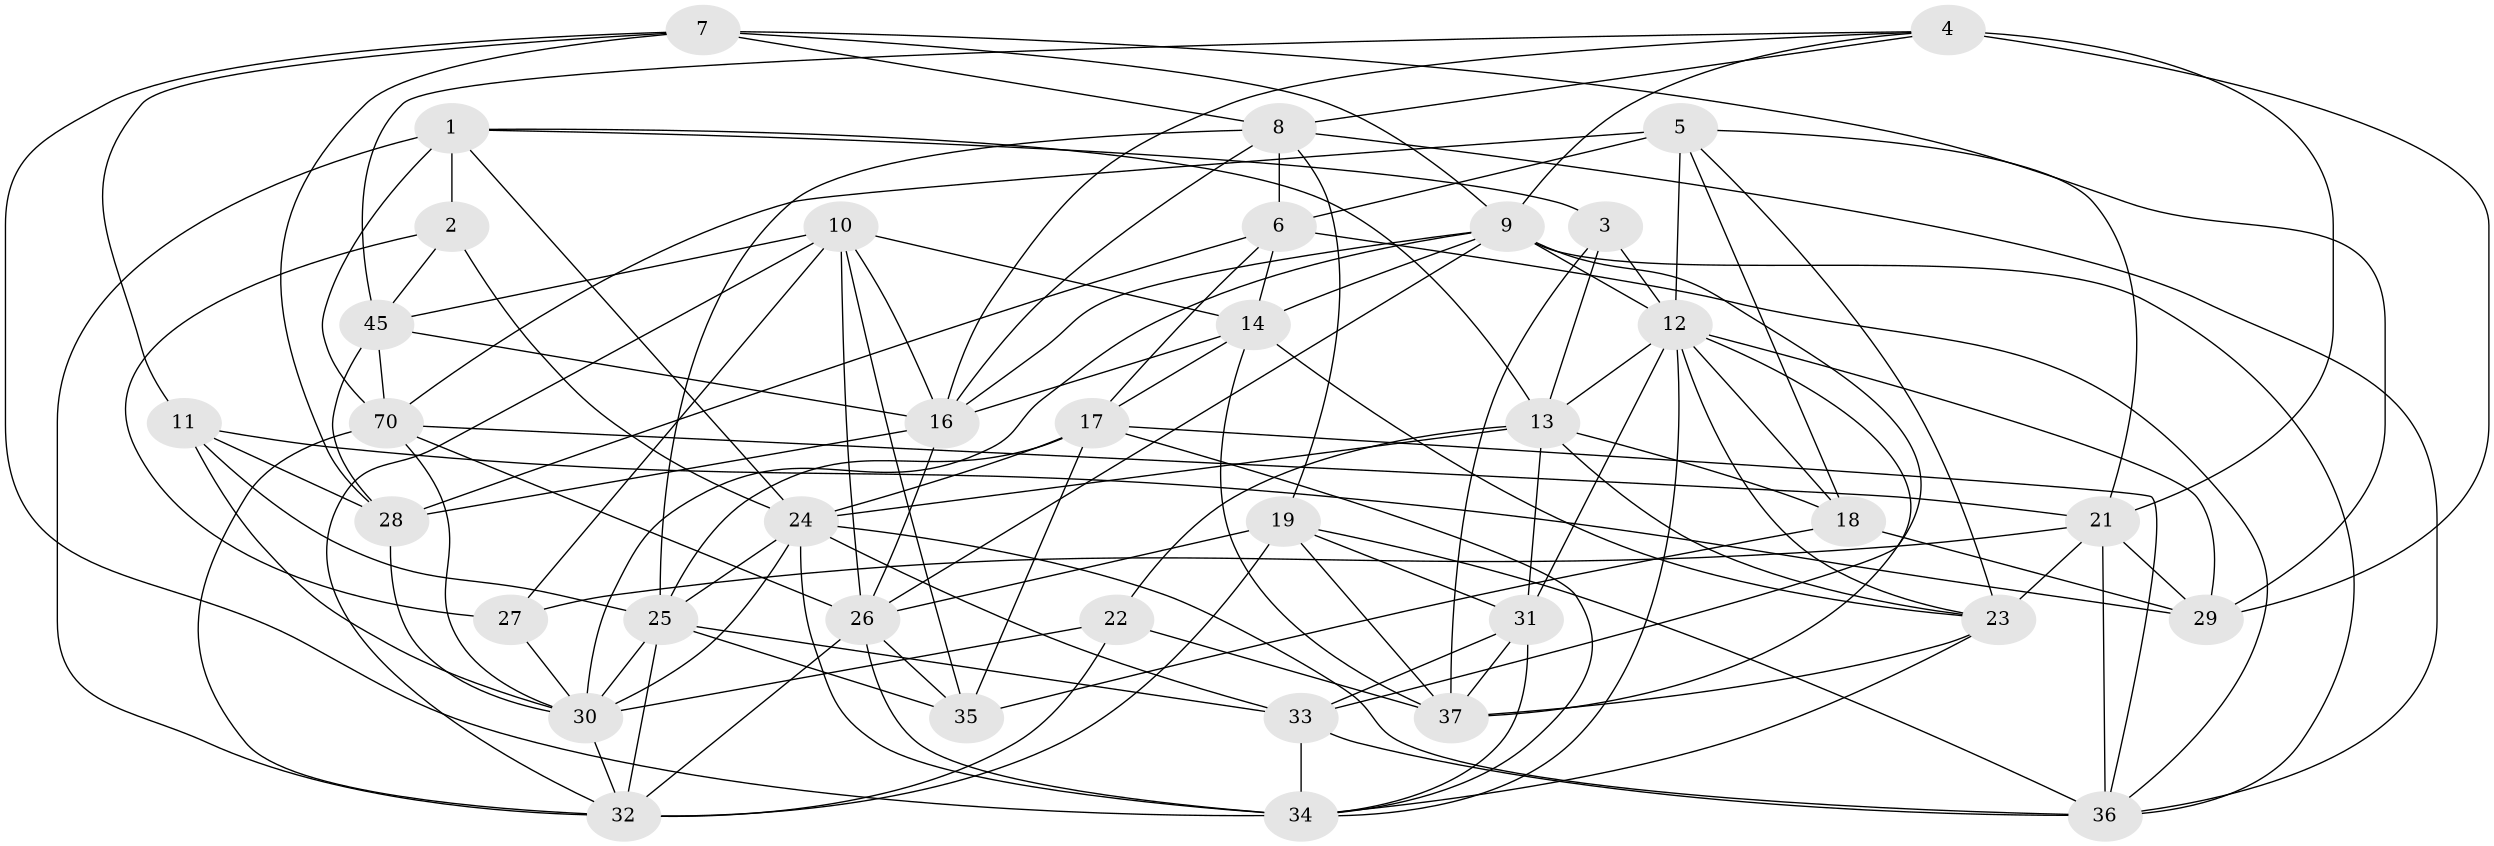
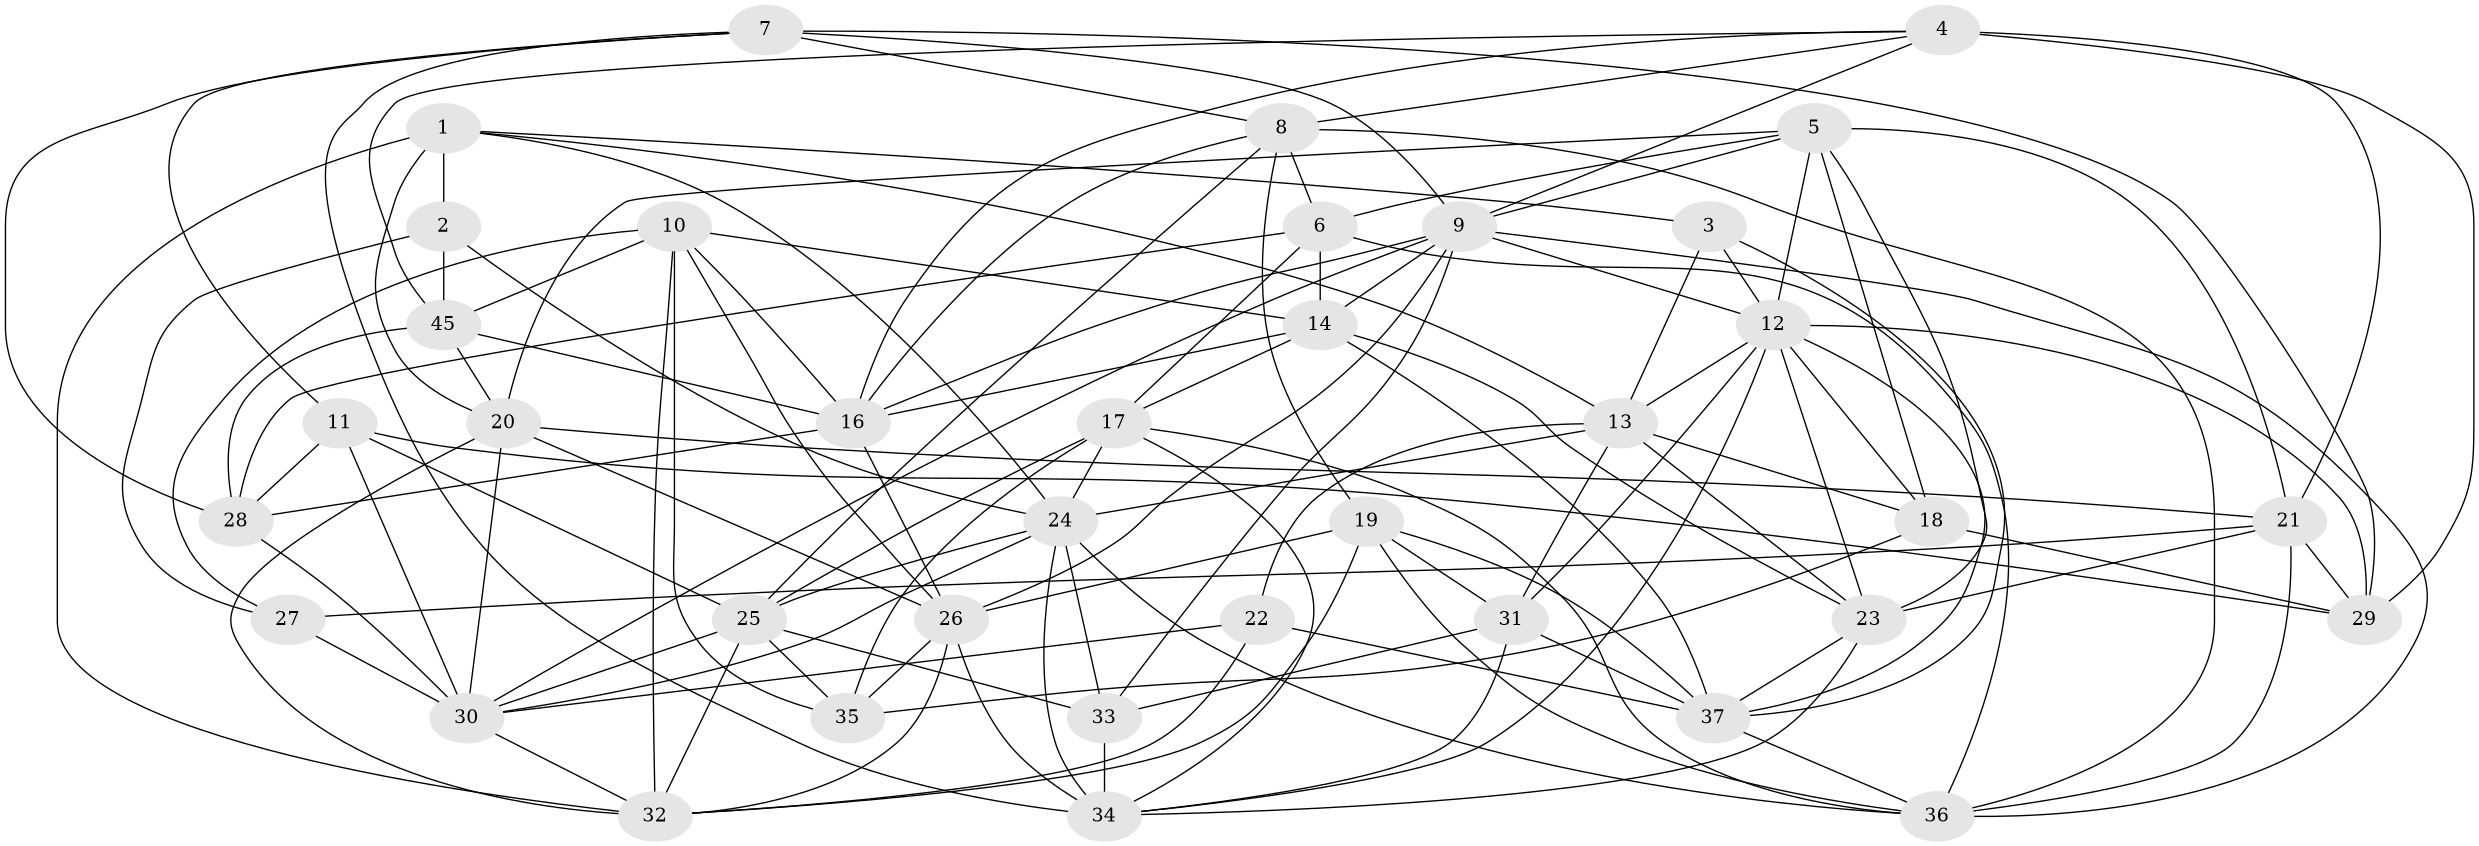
none -> (1637, 177)
(386, 423) -> (504, 423)
(1696, 797) -> (1825, 767)
